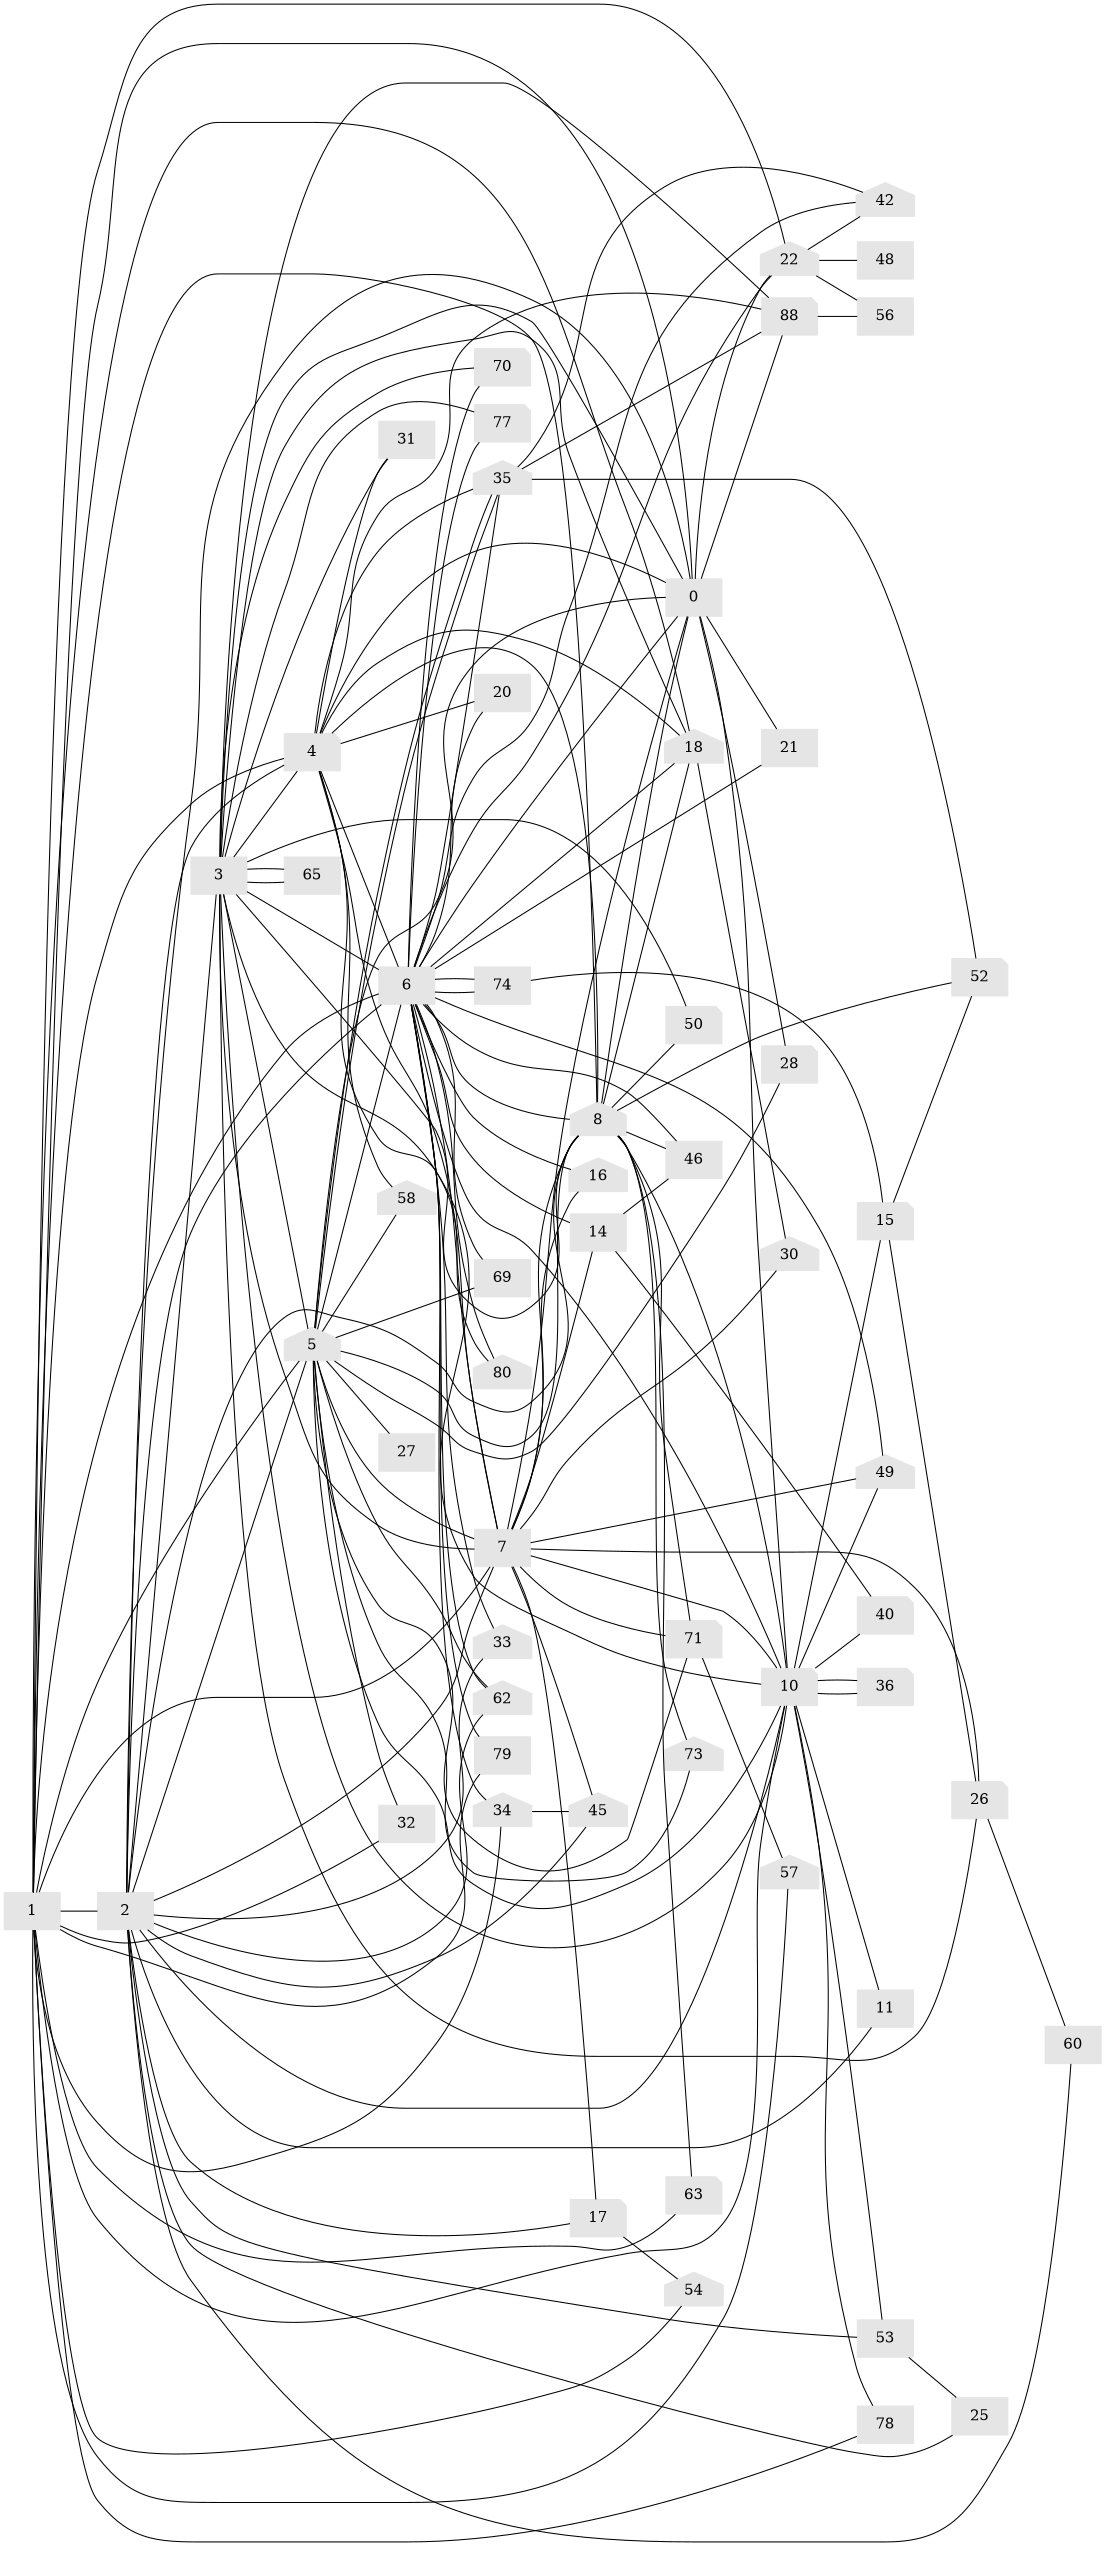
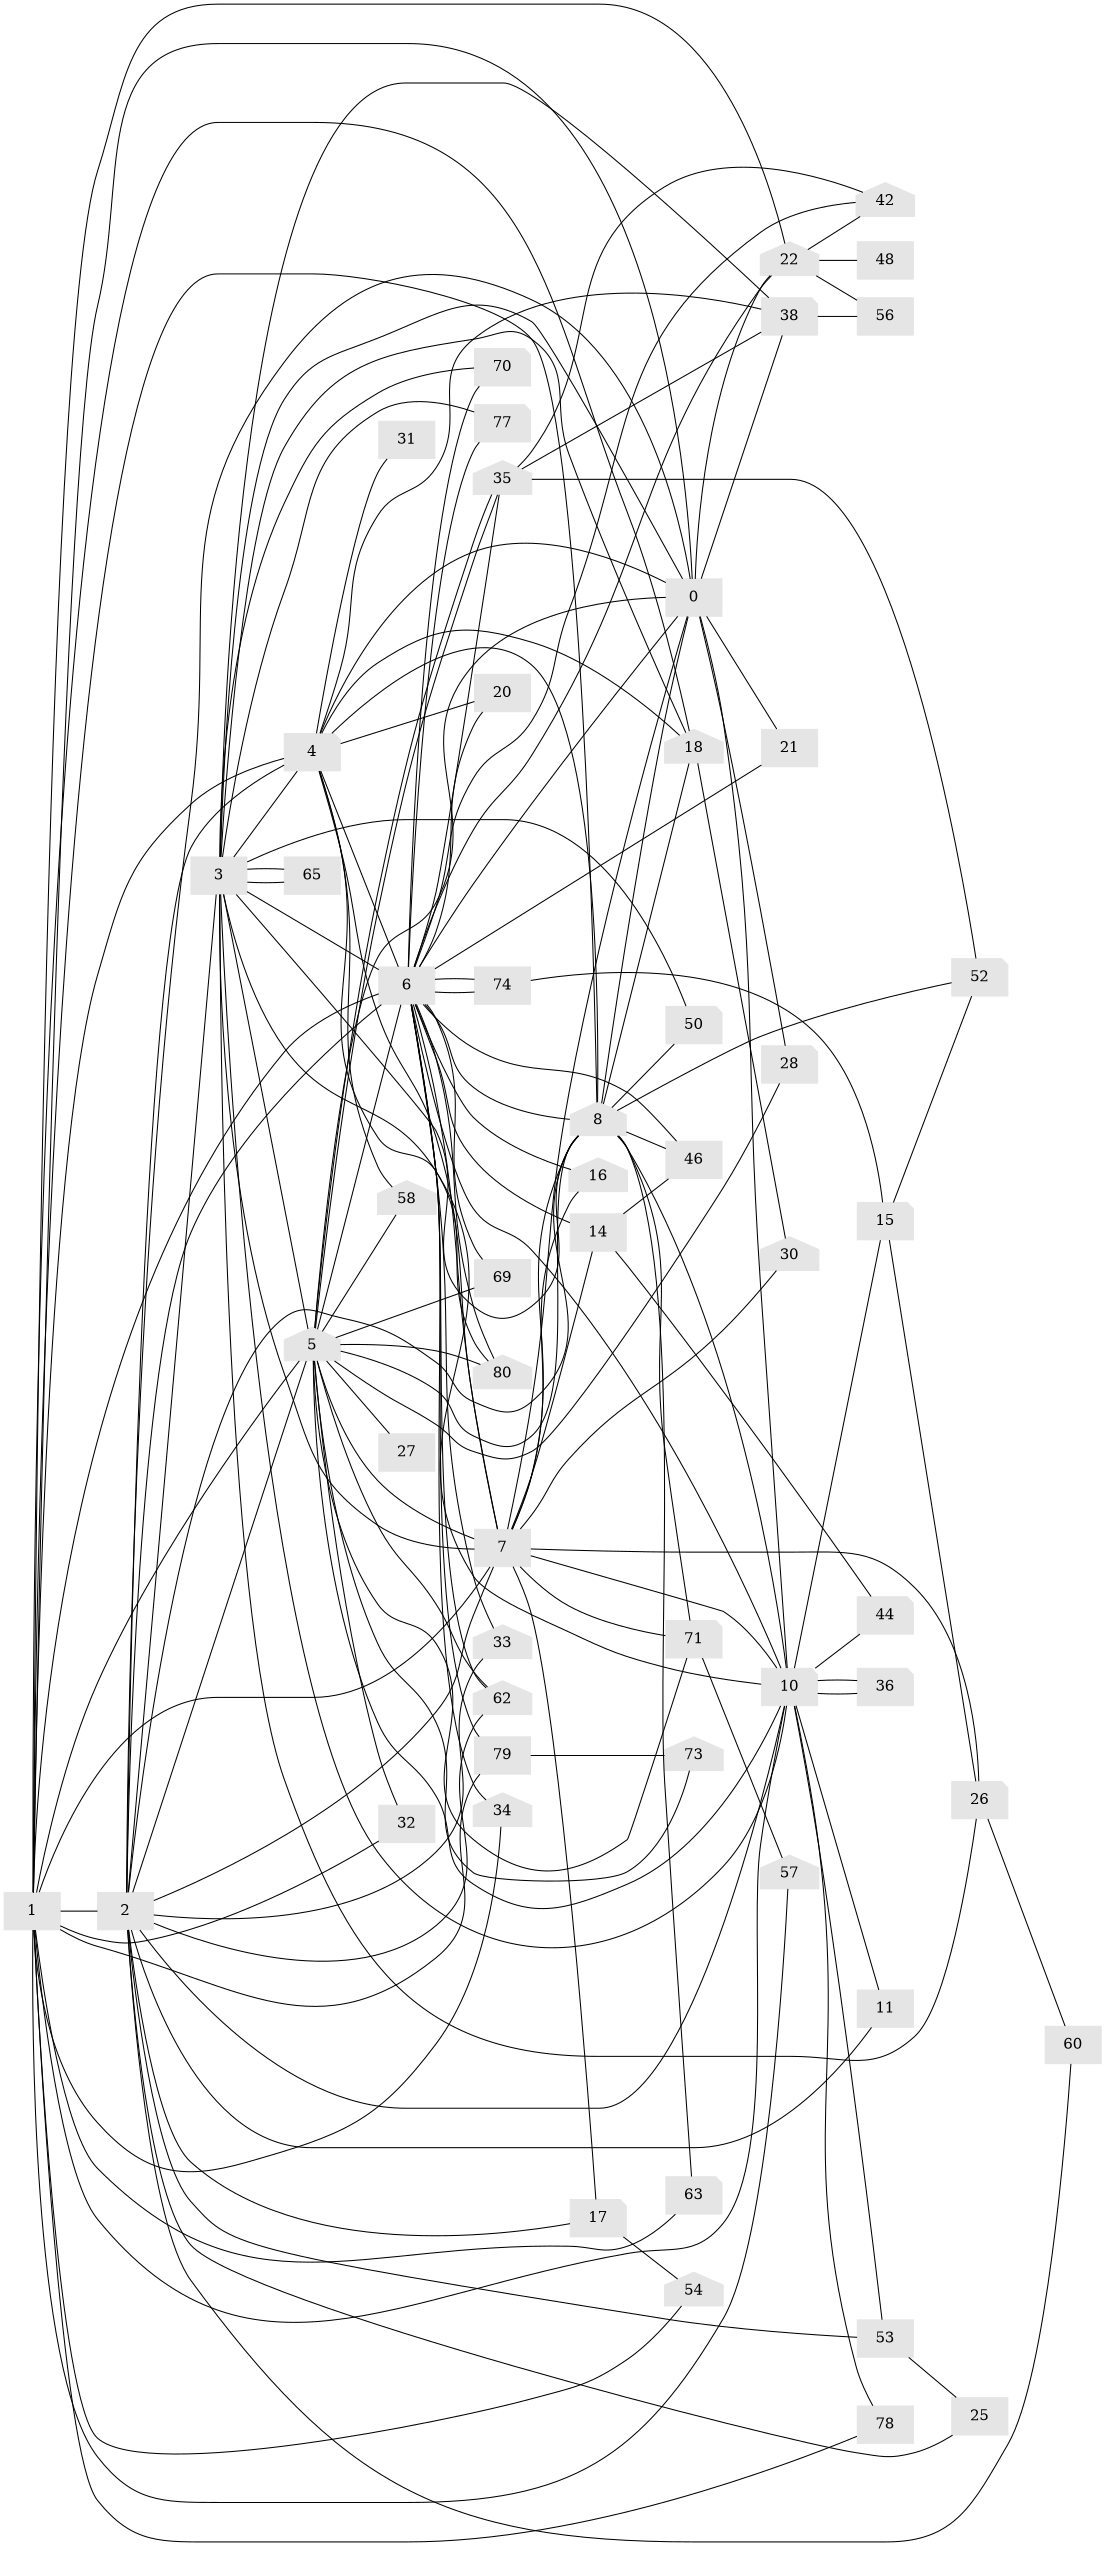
(790, 316) -> (790, 316)
(360, 578) -> none
(293, 652) -> none
(553, 865) -> none
none -> (401, 1346)
(656, 1437) -> (598, 1756)
(885, 1473) -> none
(885, 1615) -> (885, 1615)
(598, 1812) -> none
